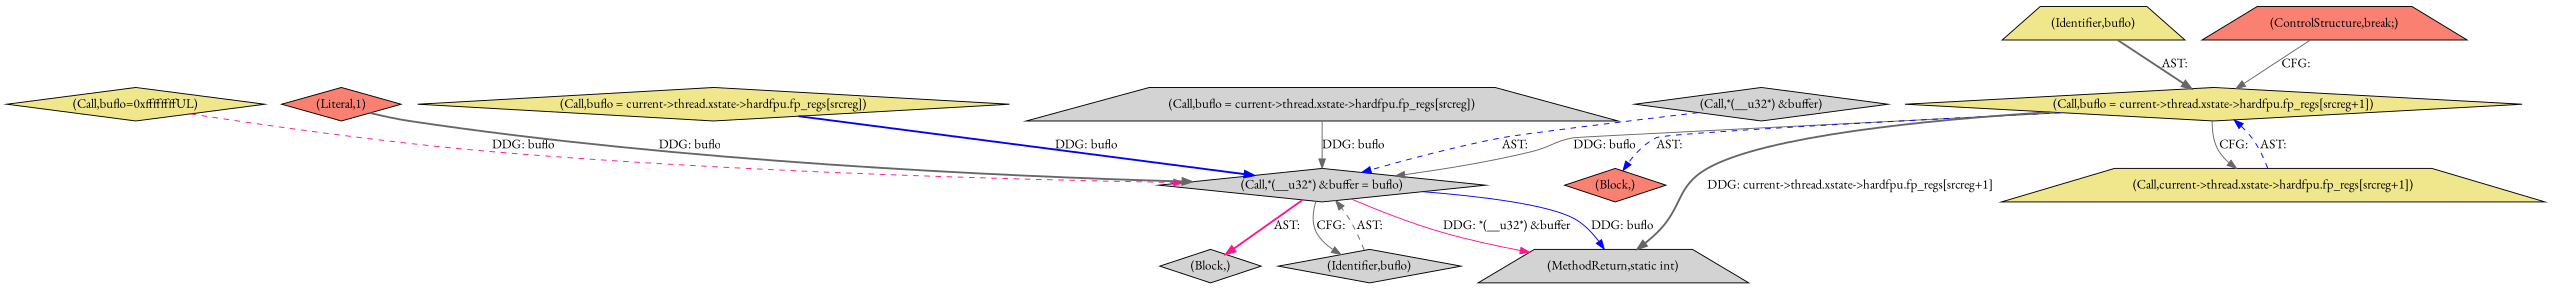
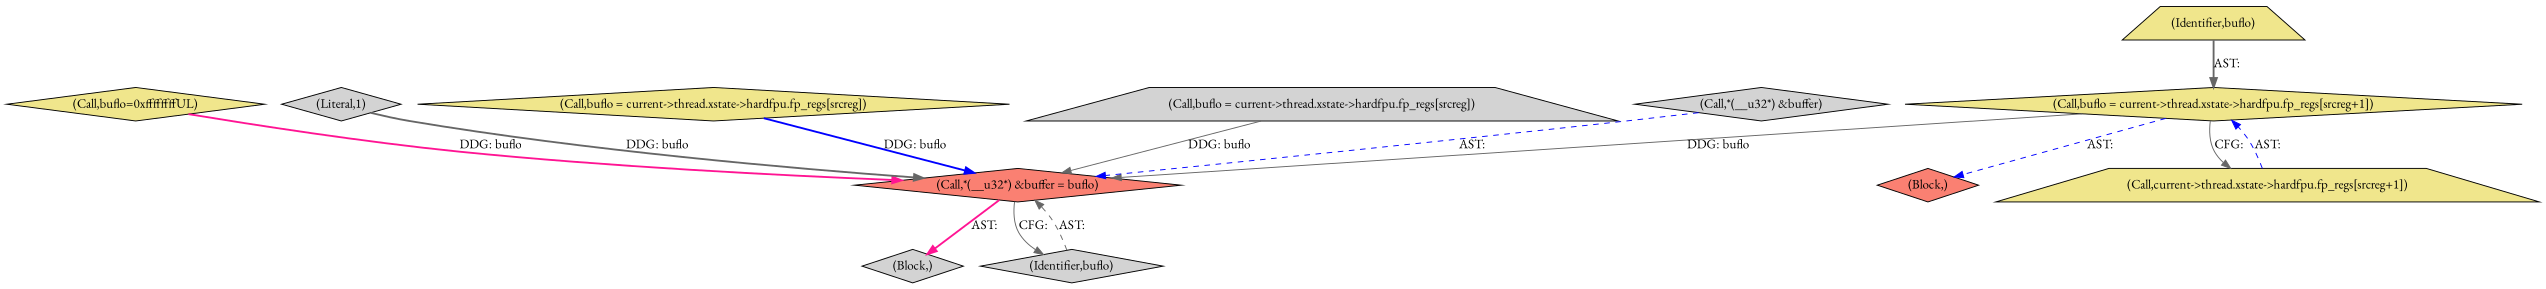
(2335, 23) -> none
(341, 104) -> (341, 104)
(681, 165) -> (539, 159)
(1322, 185) -> (1018, 185)
(1613, 266) -> none
